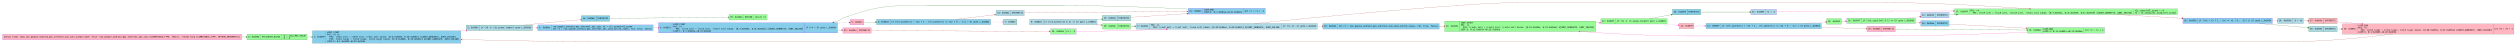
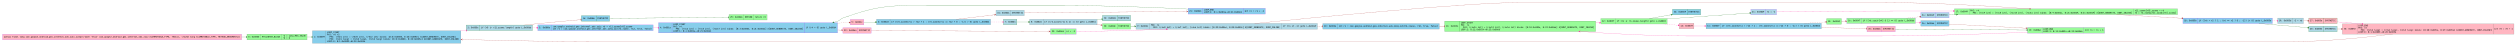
(1725, 12) -> (1708, 16)
(1159, 15) -> none
none -> (1023, 22)
